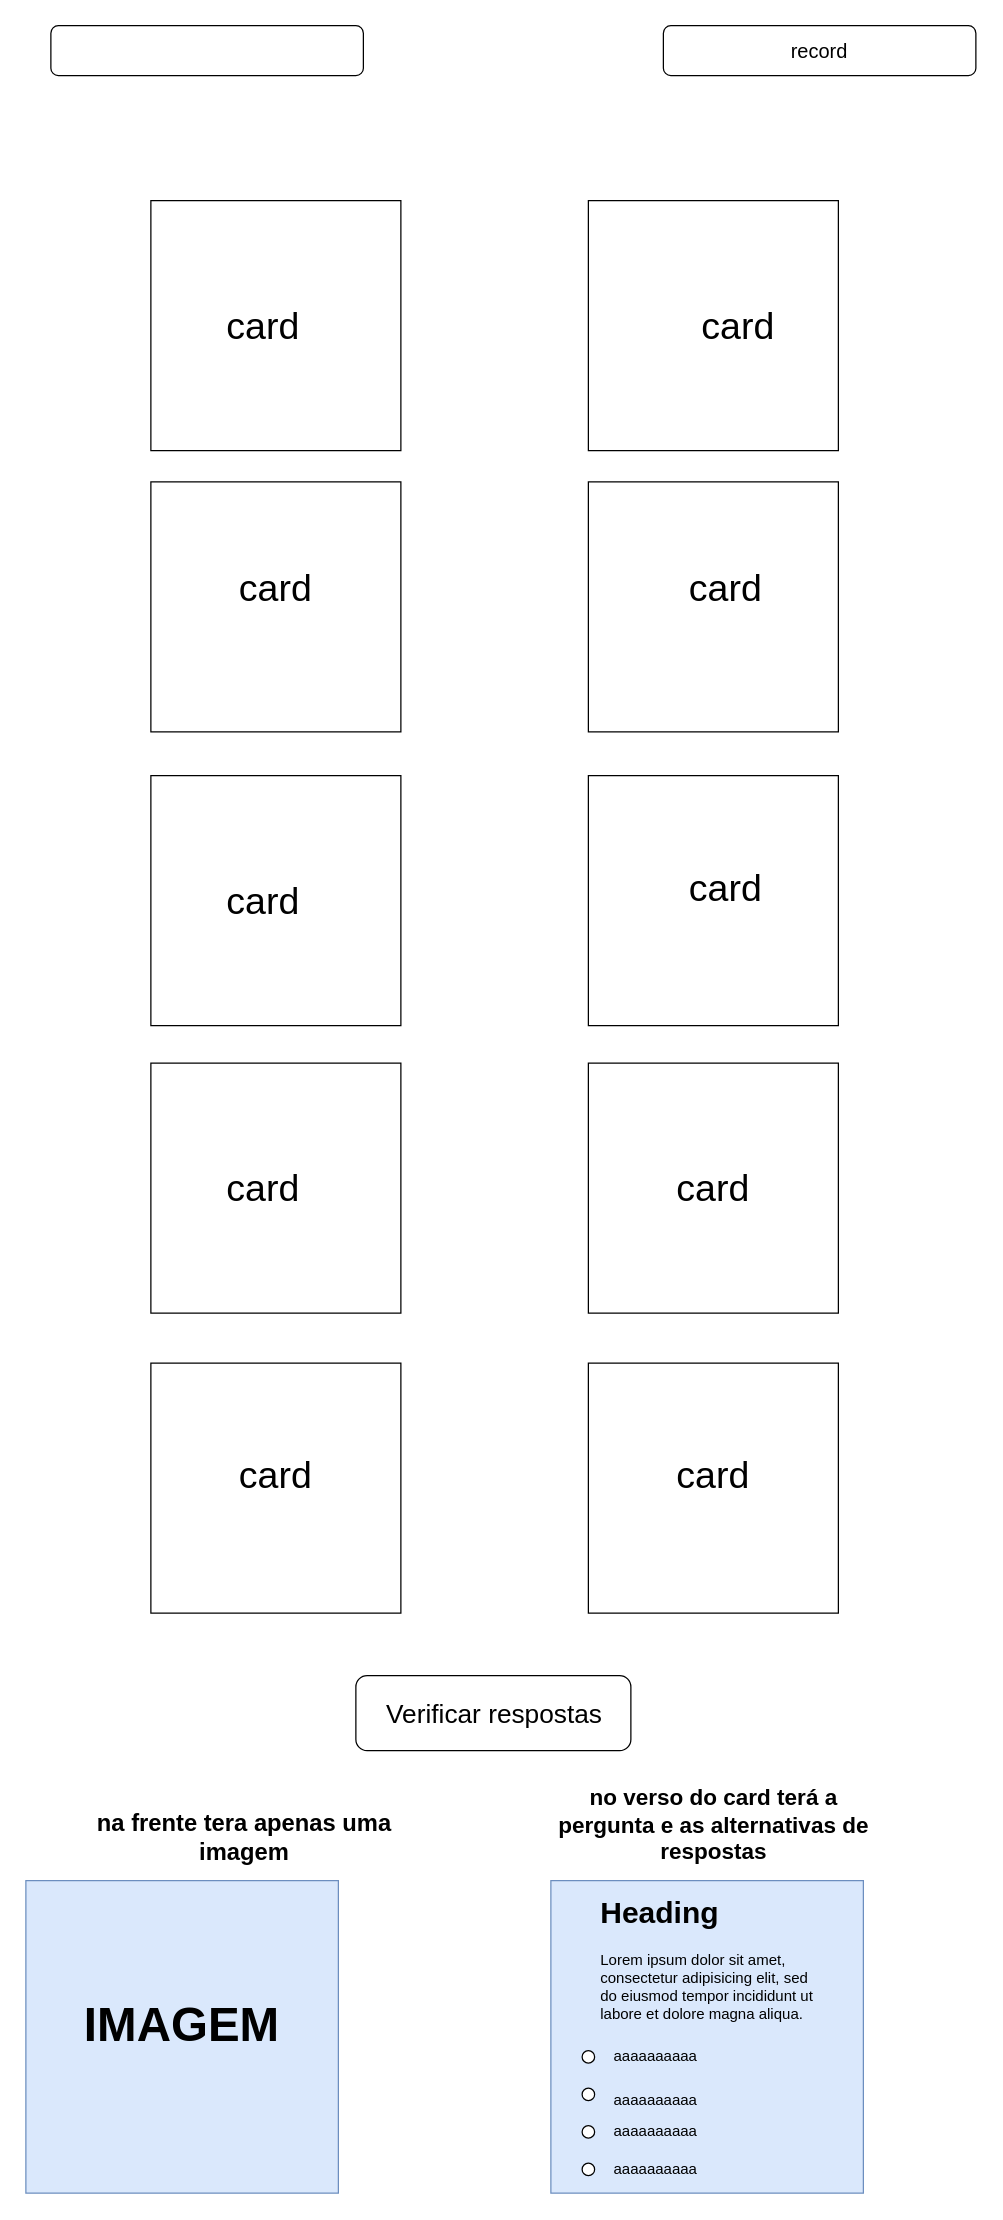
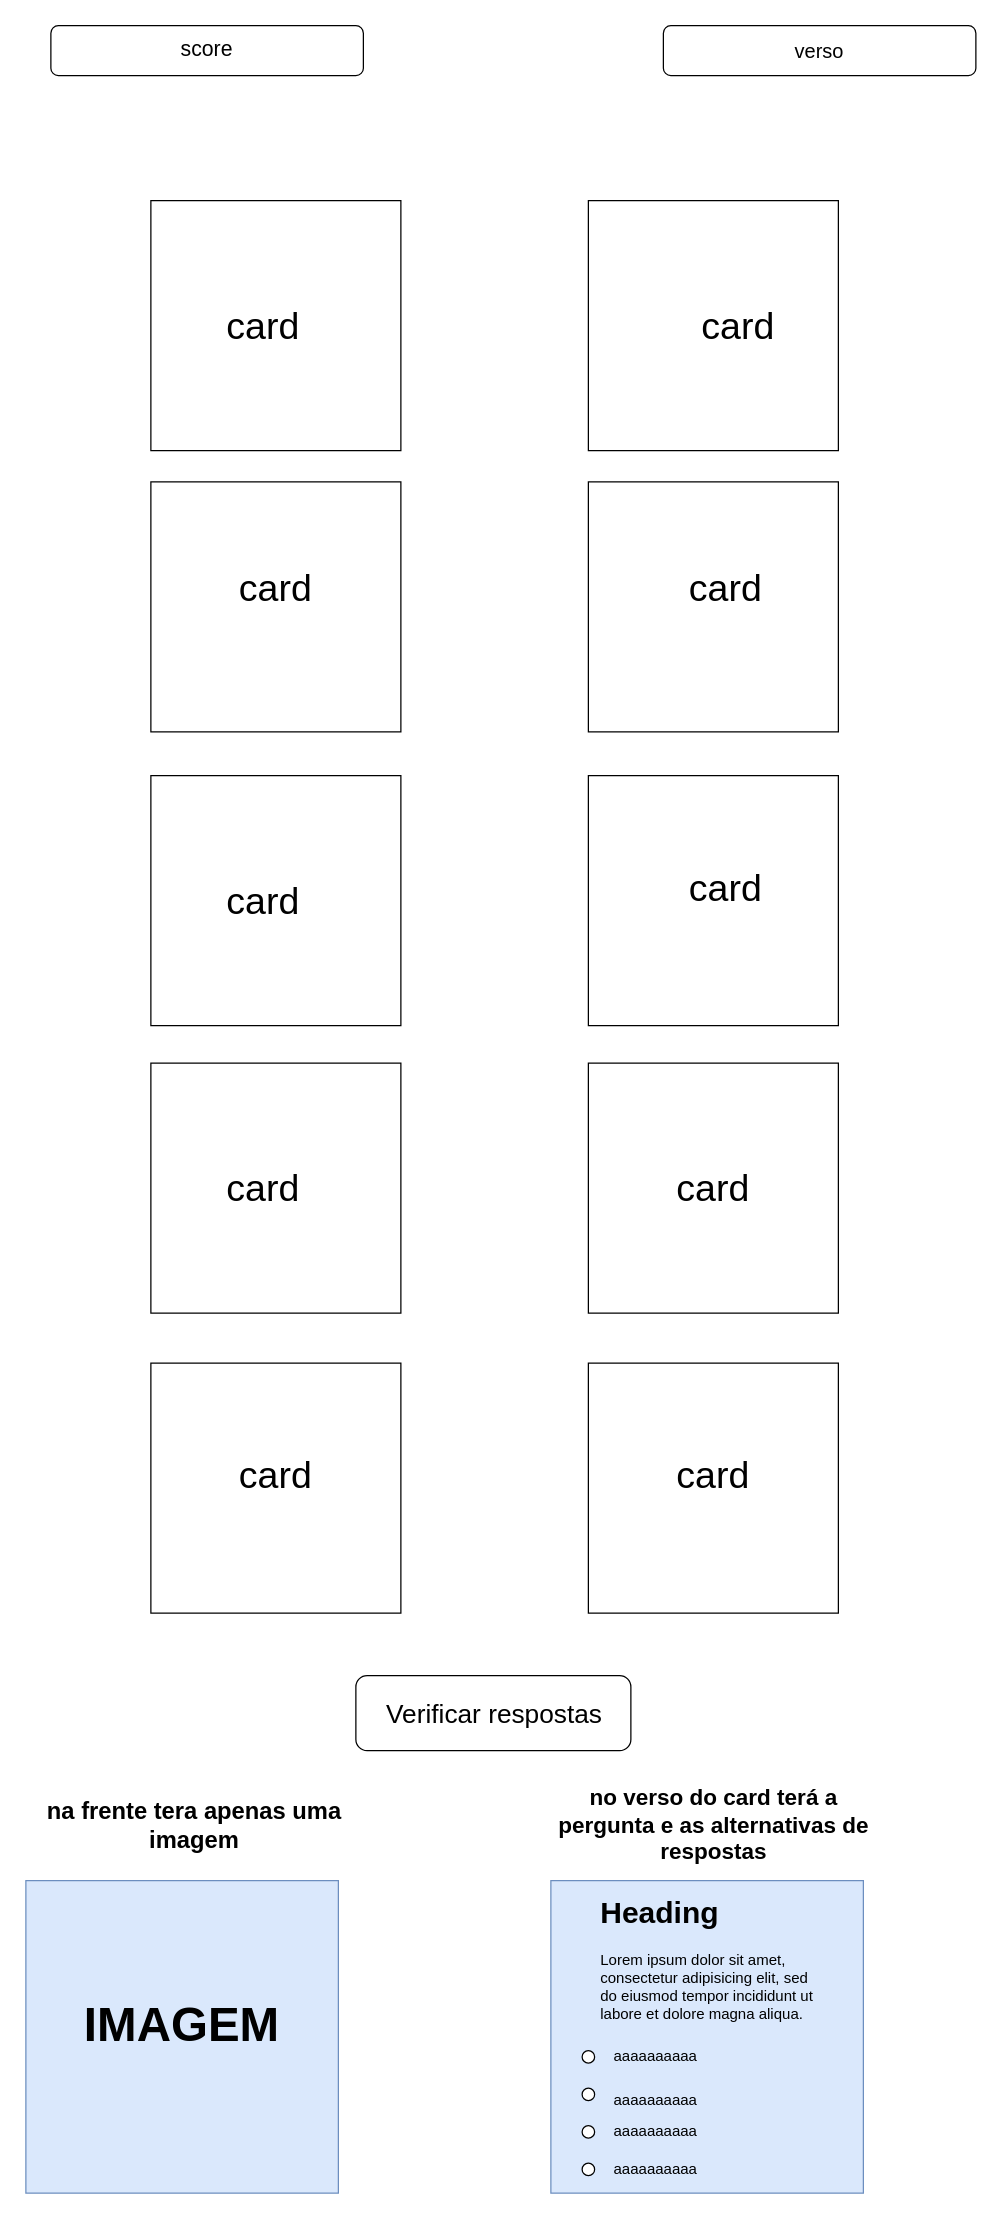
none -> (207, 51)
(819, 51) -> (819, 51)
(244, 1838) -> (194, 1826)
